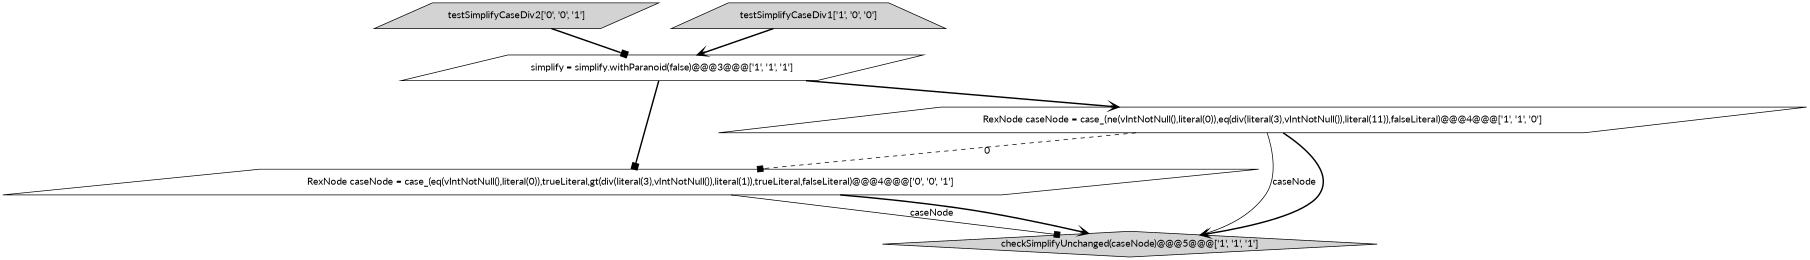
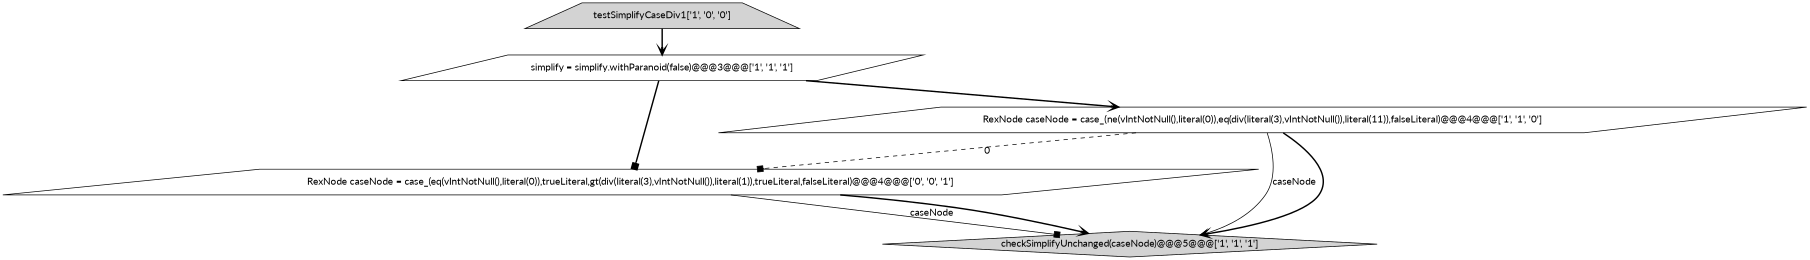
(517, 16) -> none
